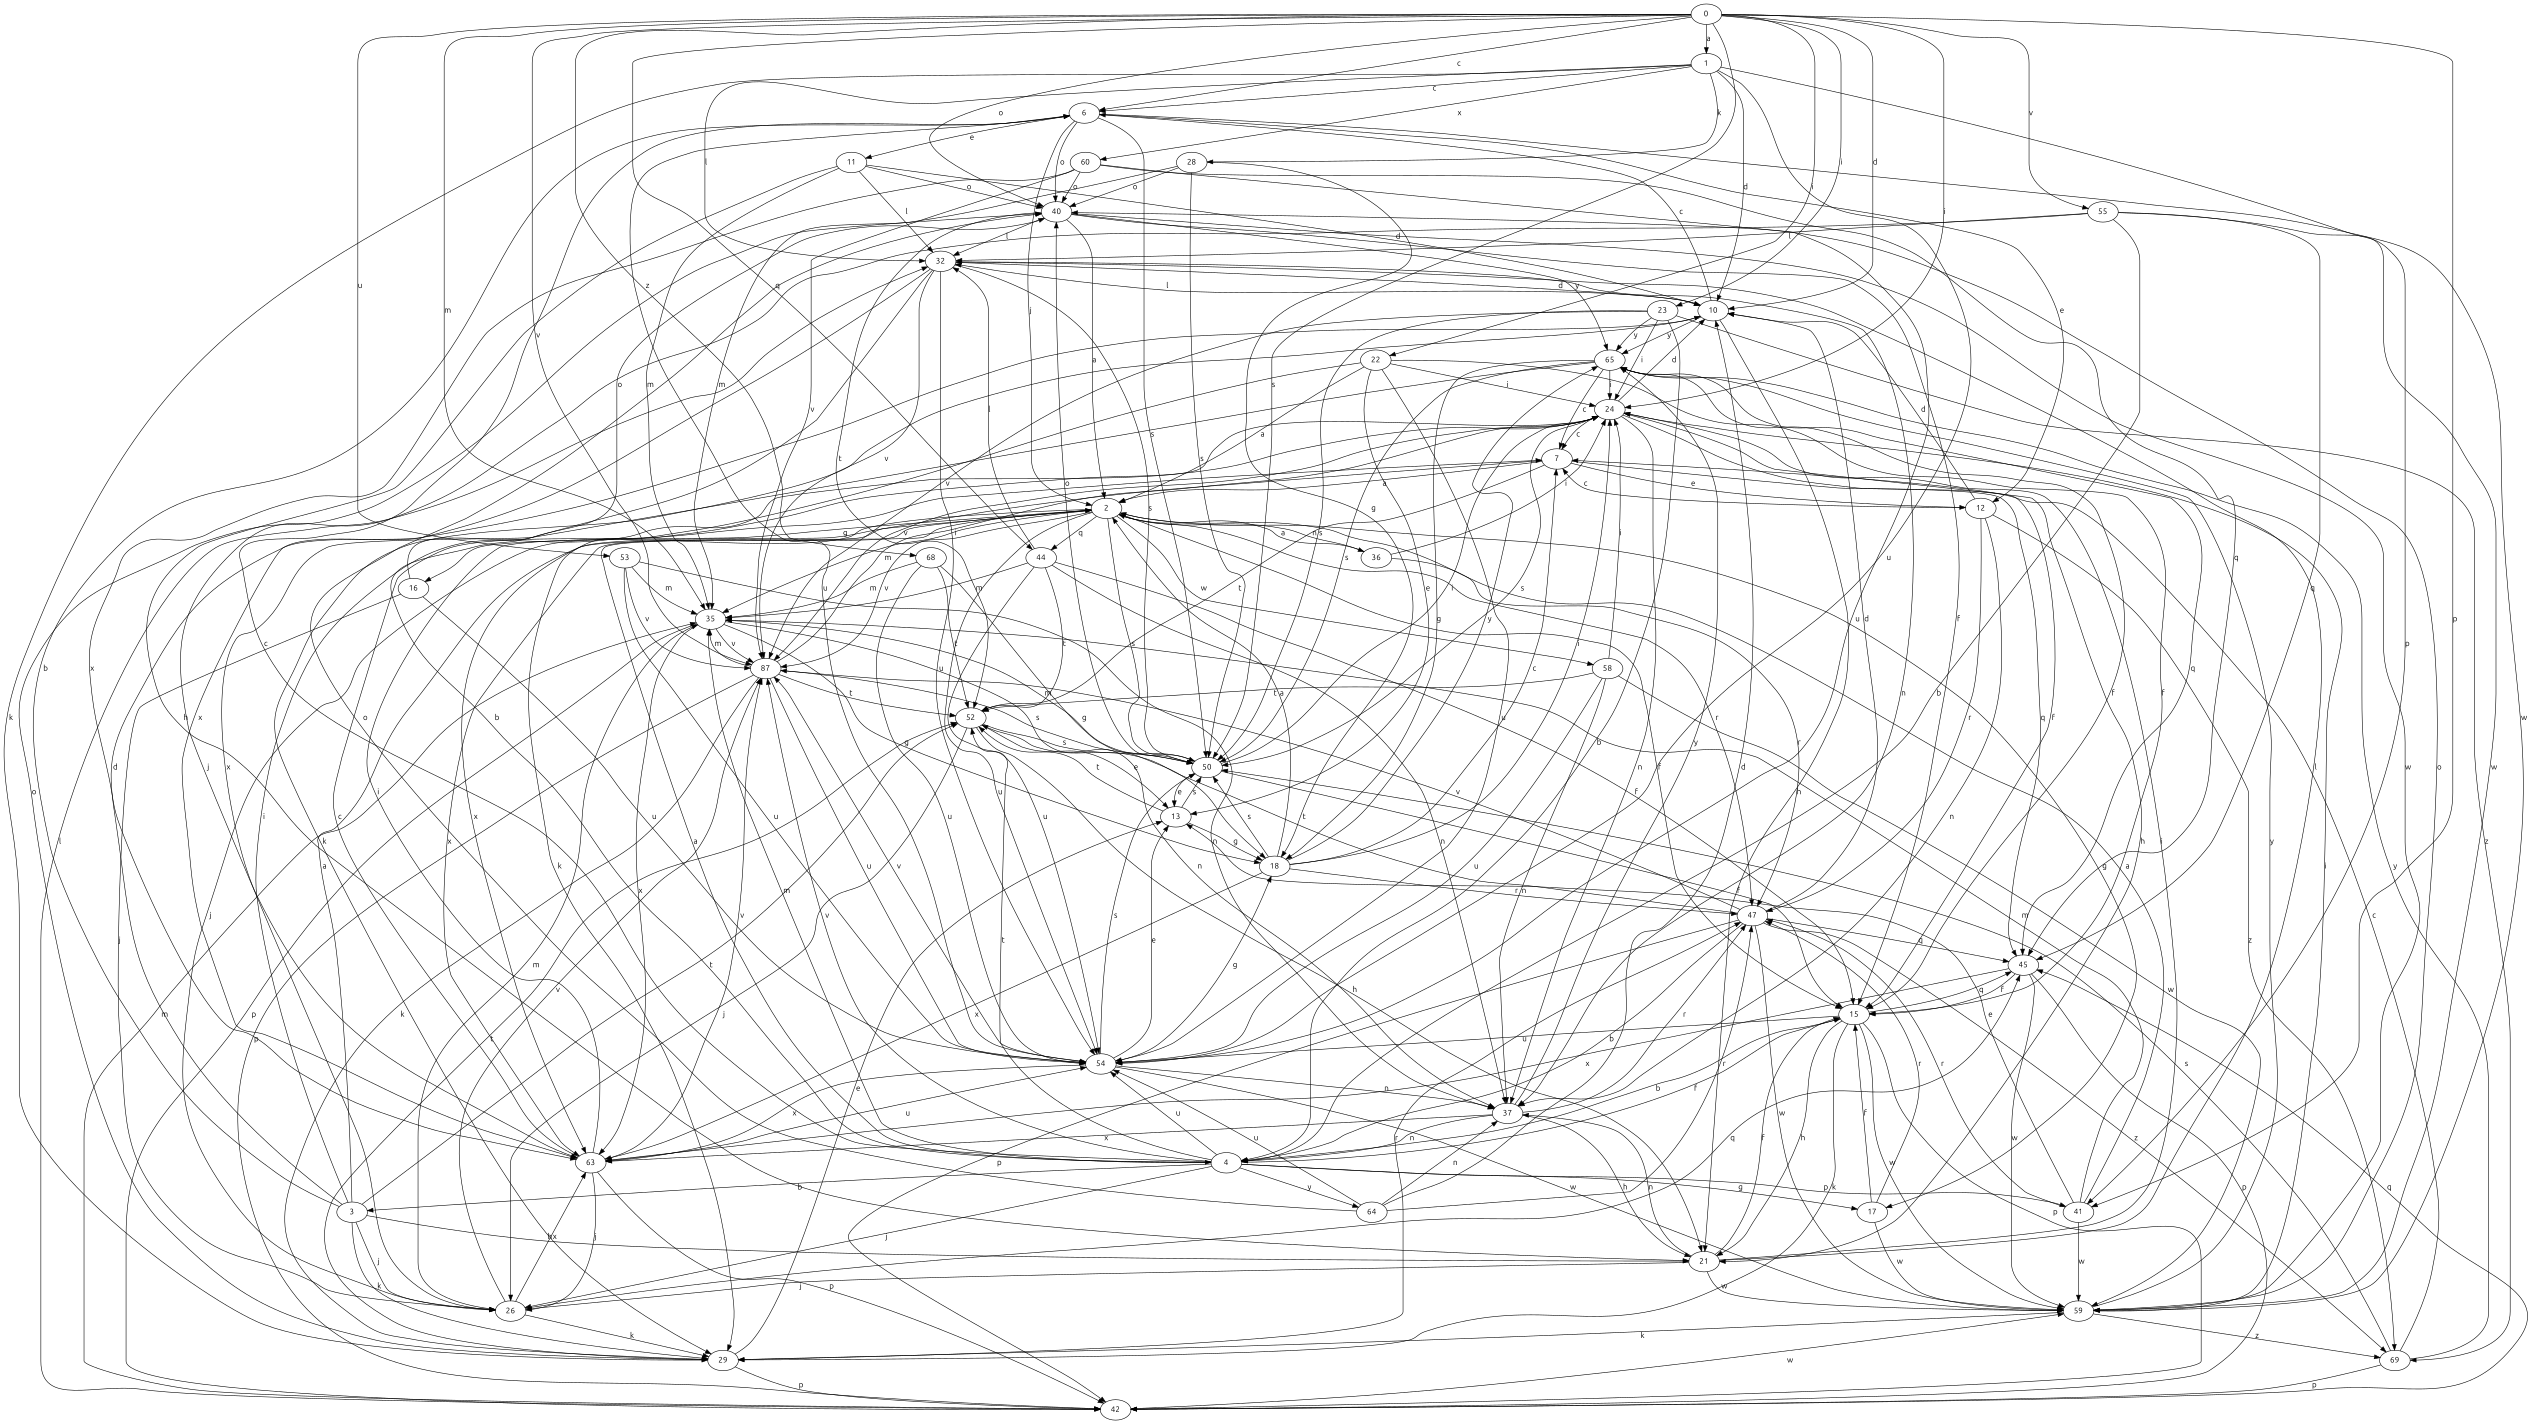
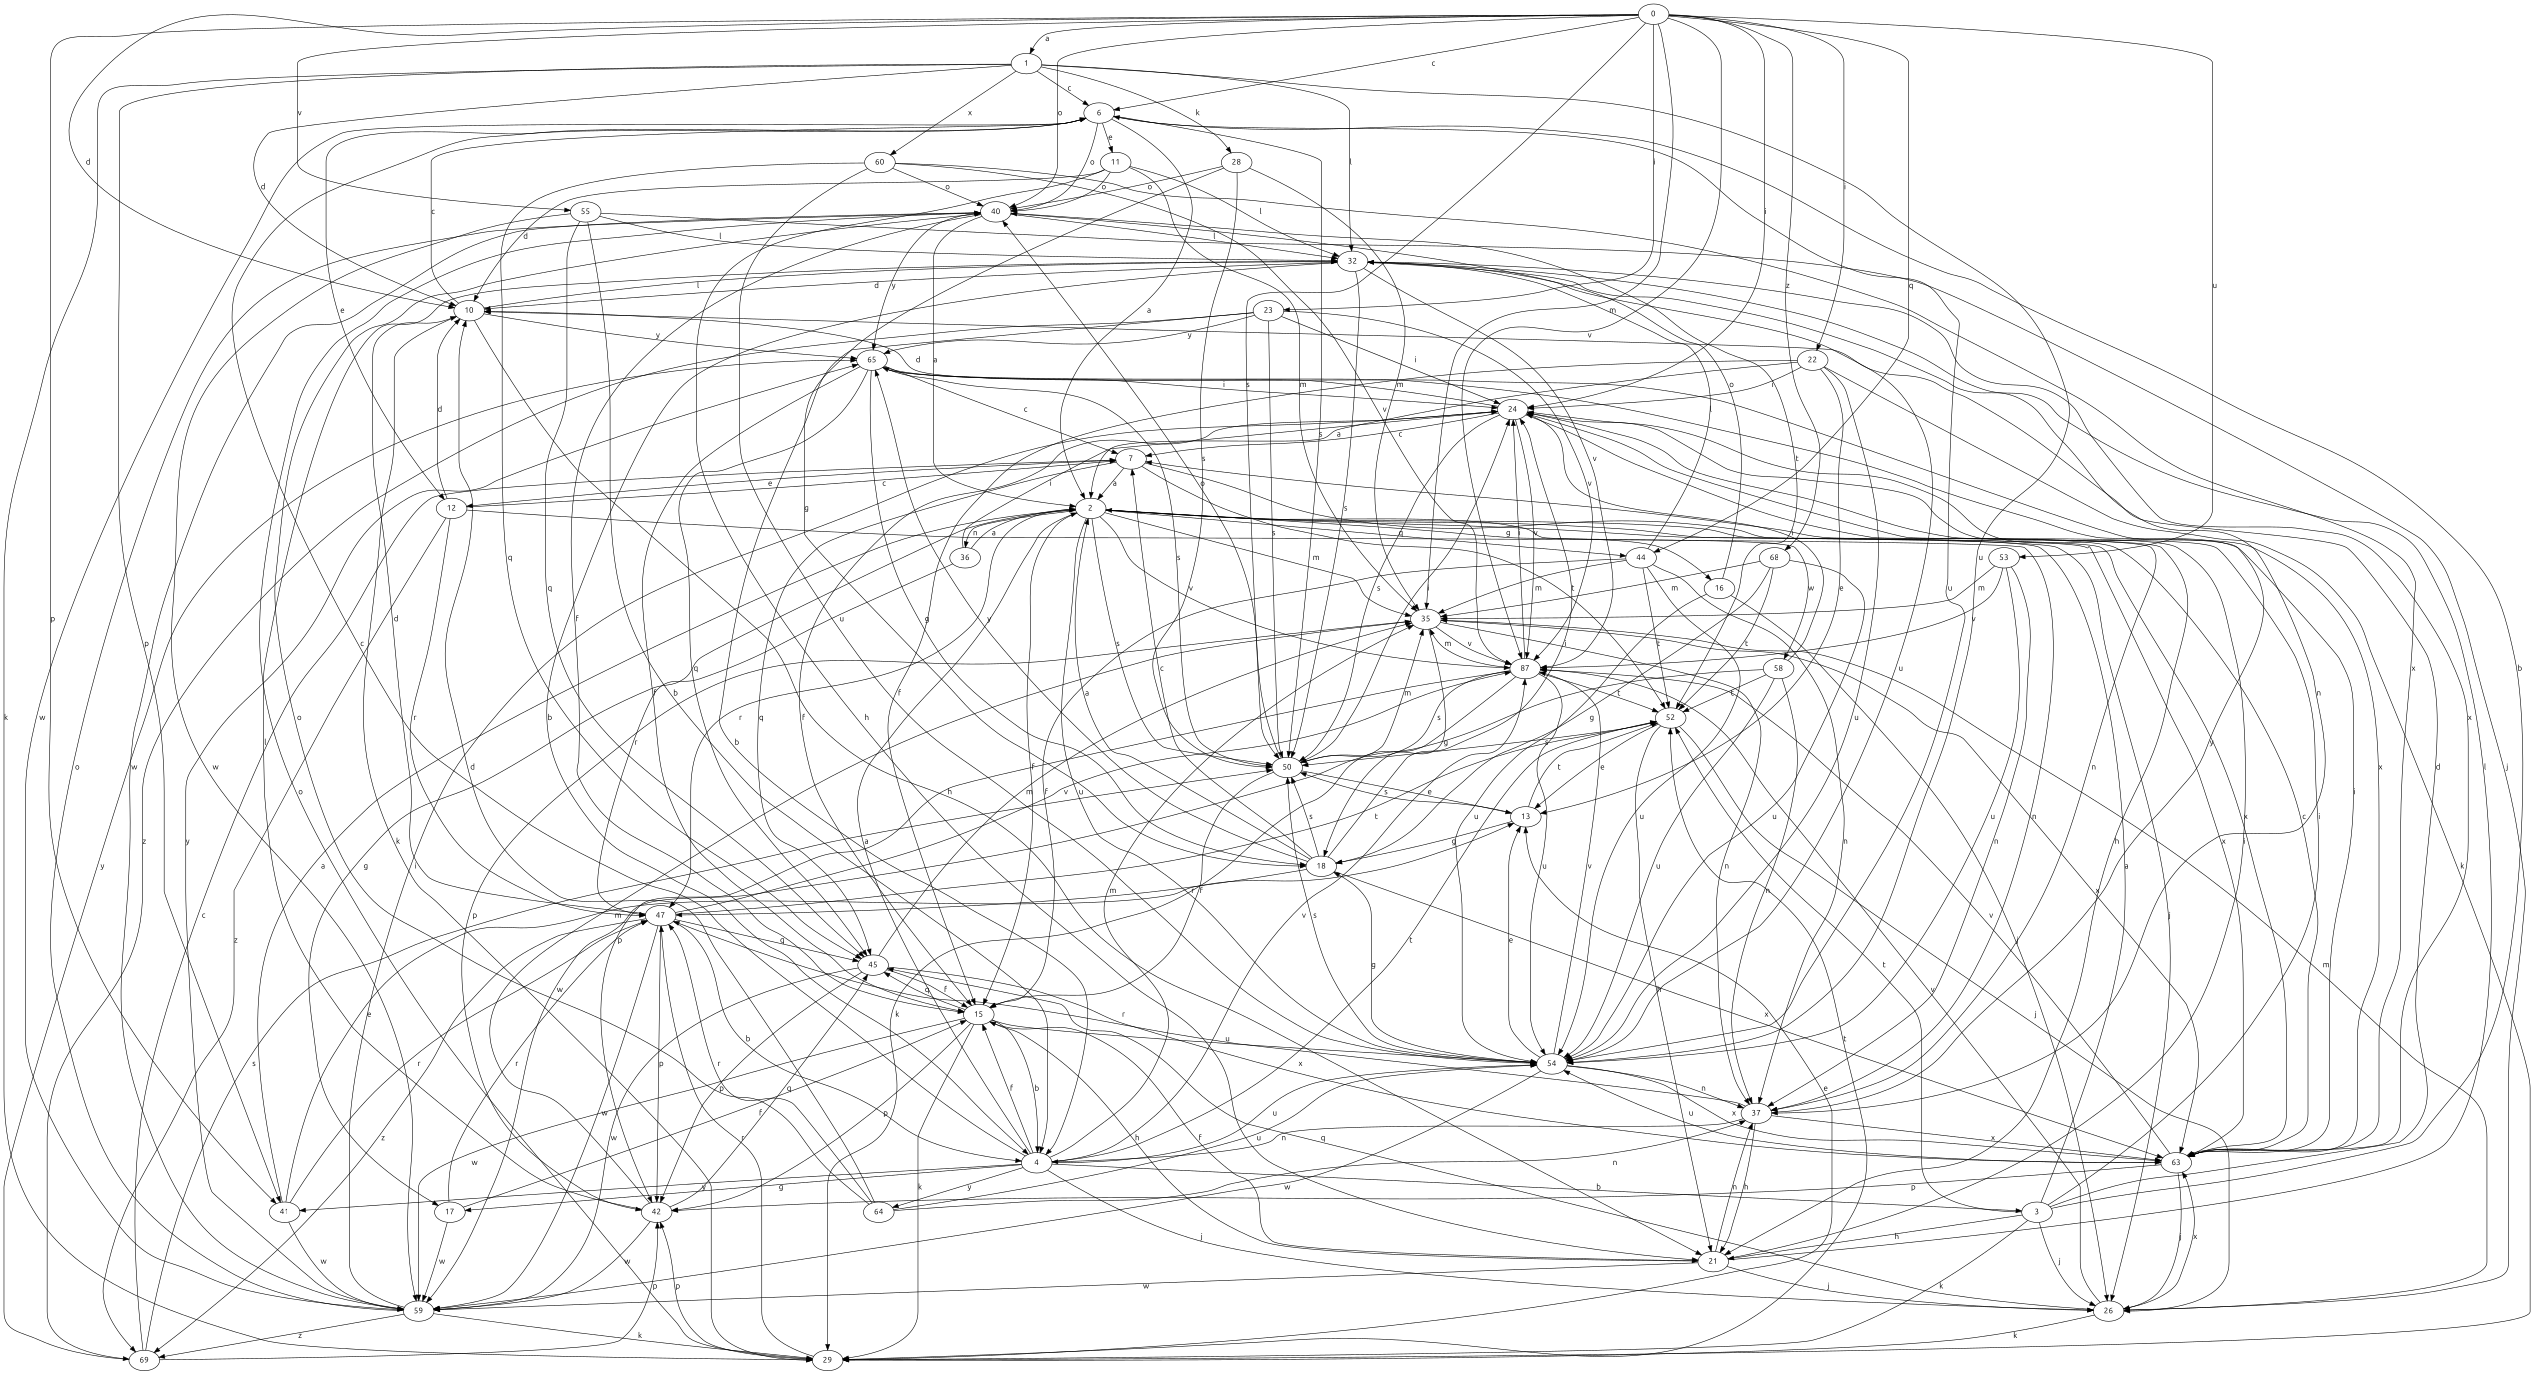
(1031, 311) -> (1149, 311)
(1613, 744) -> (1107, 737)
(1826, 1188) -> (704, 1188)
